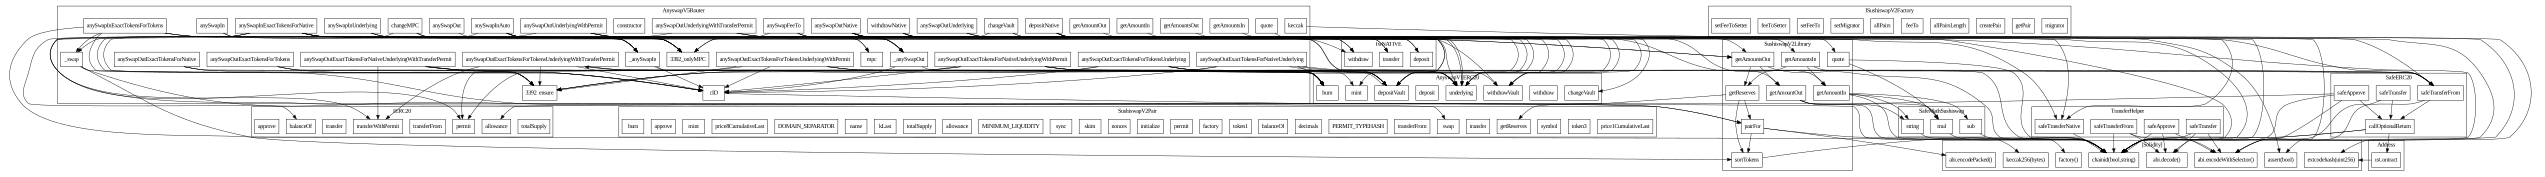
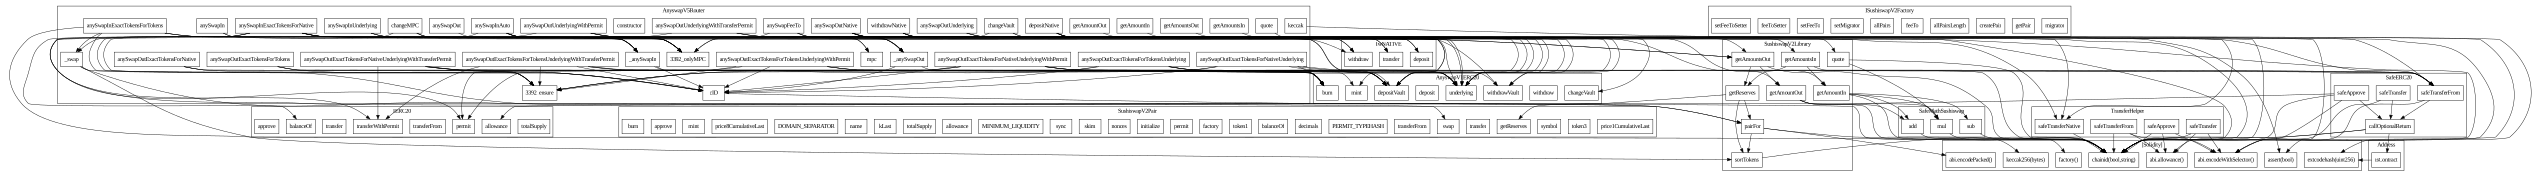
(1380, 37) -> (1303, 37)
(988, 70) -> (991, 70)
(1913, 127) -> (1913, 127)
(2167, 160) -> (2167, 160)
